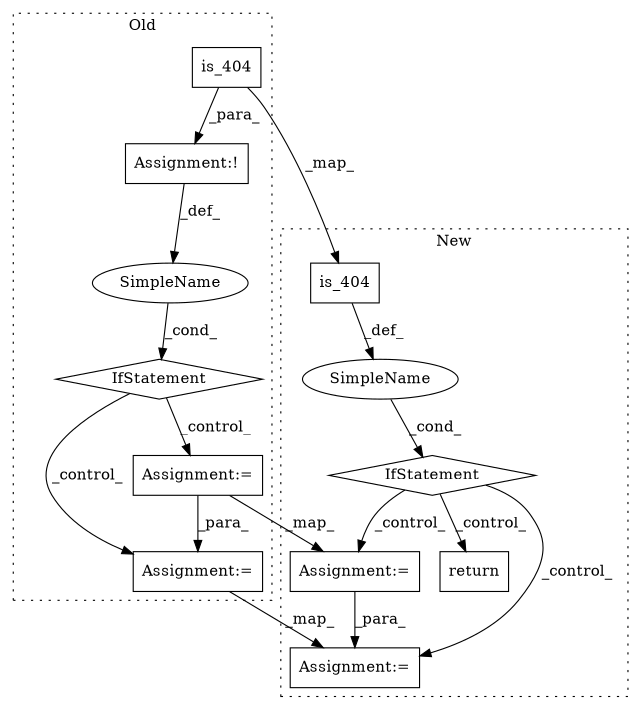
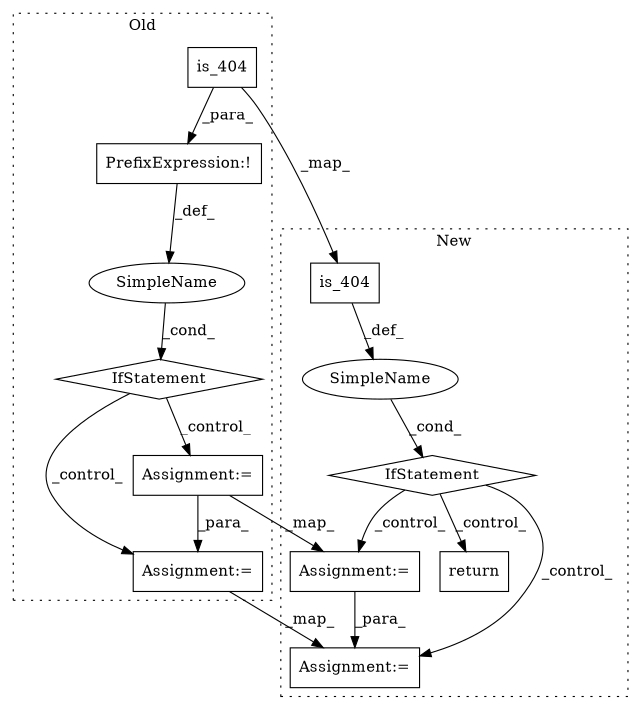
(187, 164) -> (179, 164)
